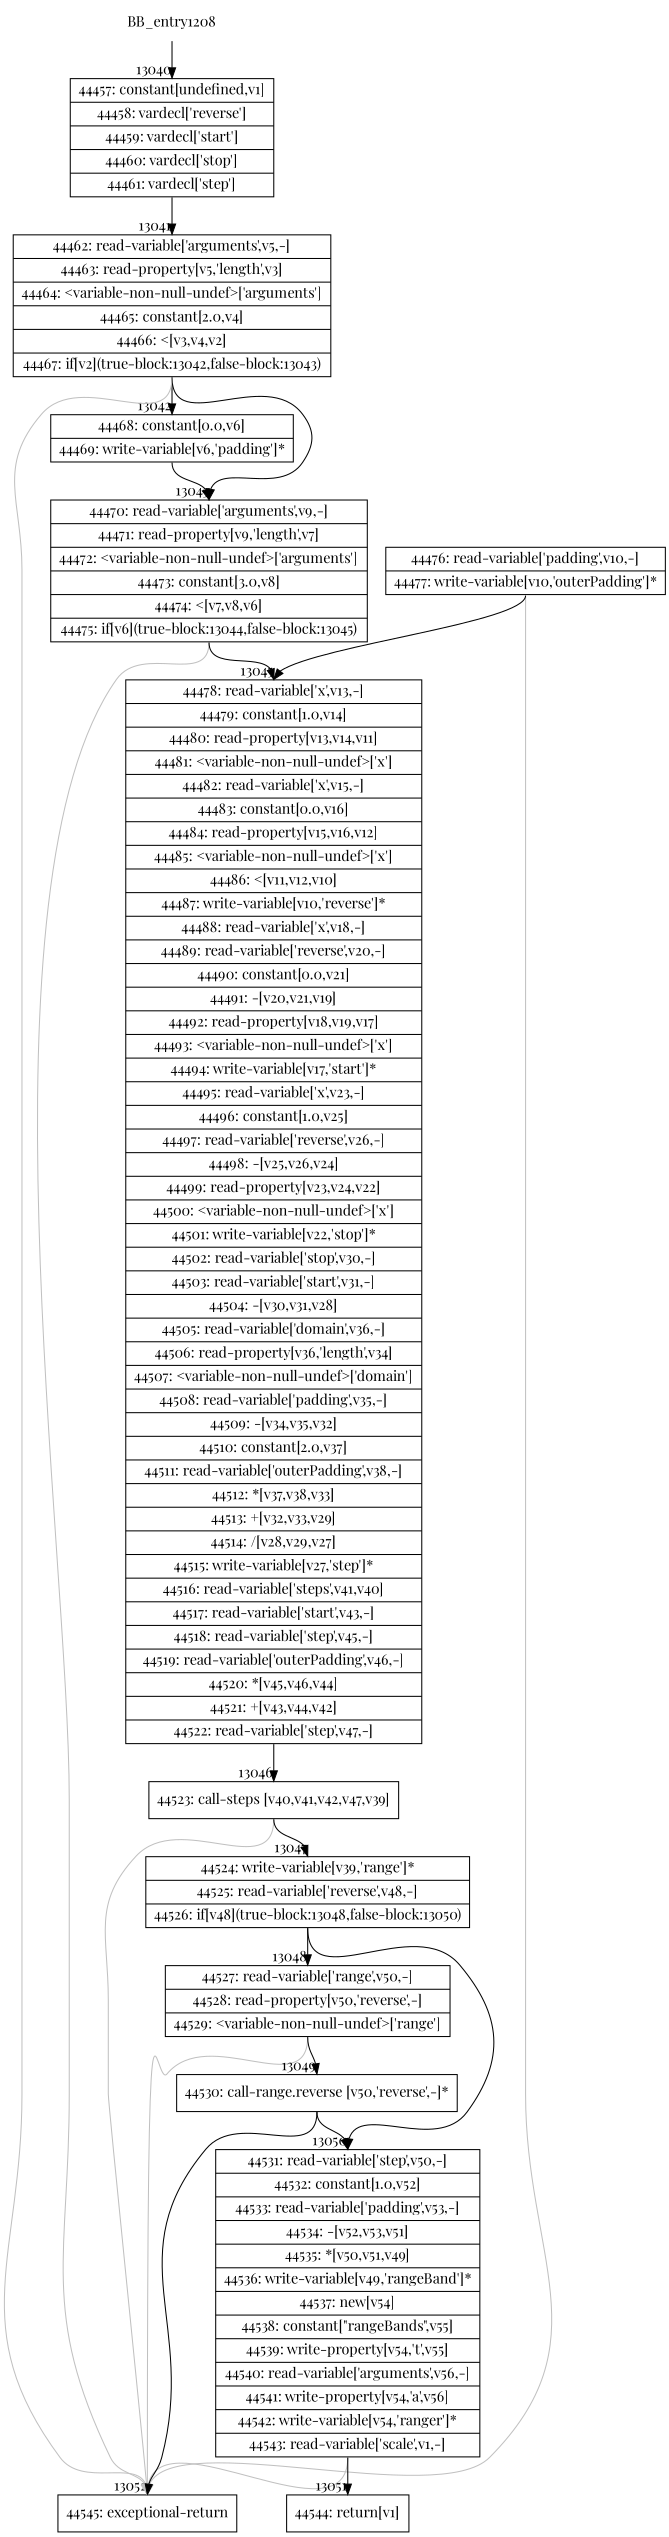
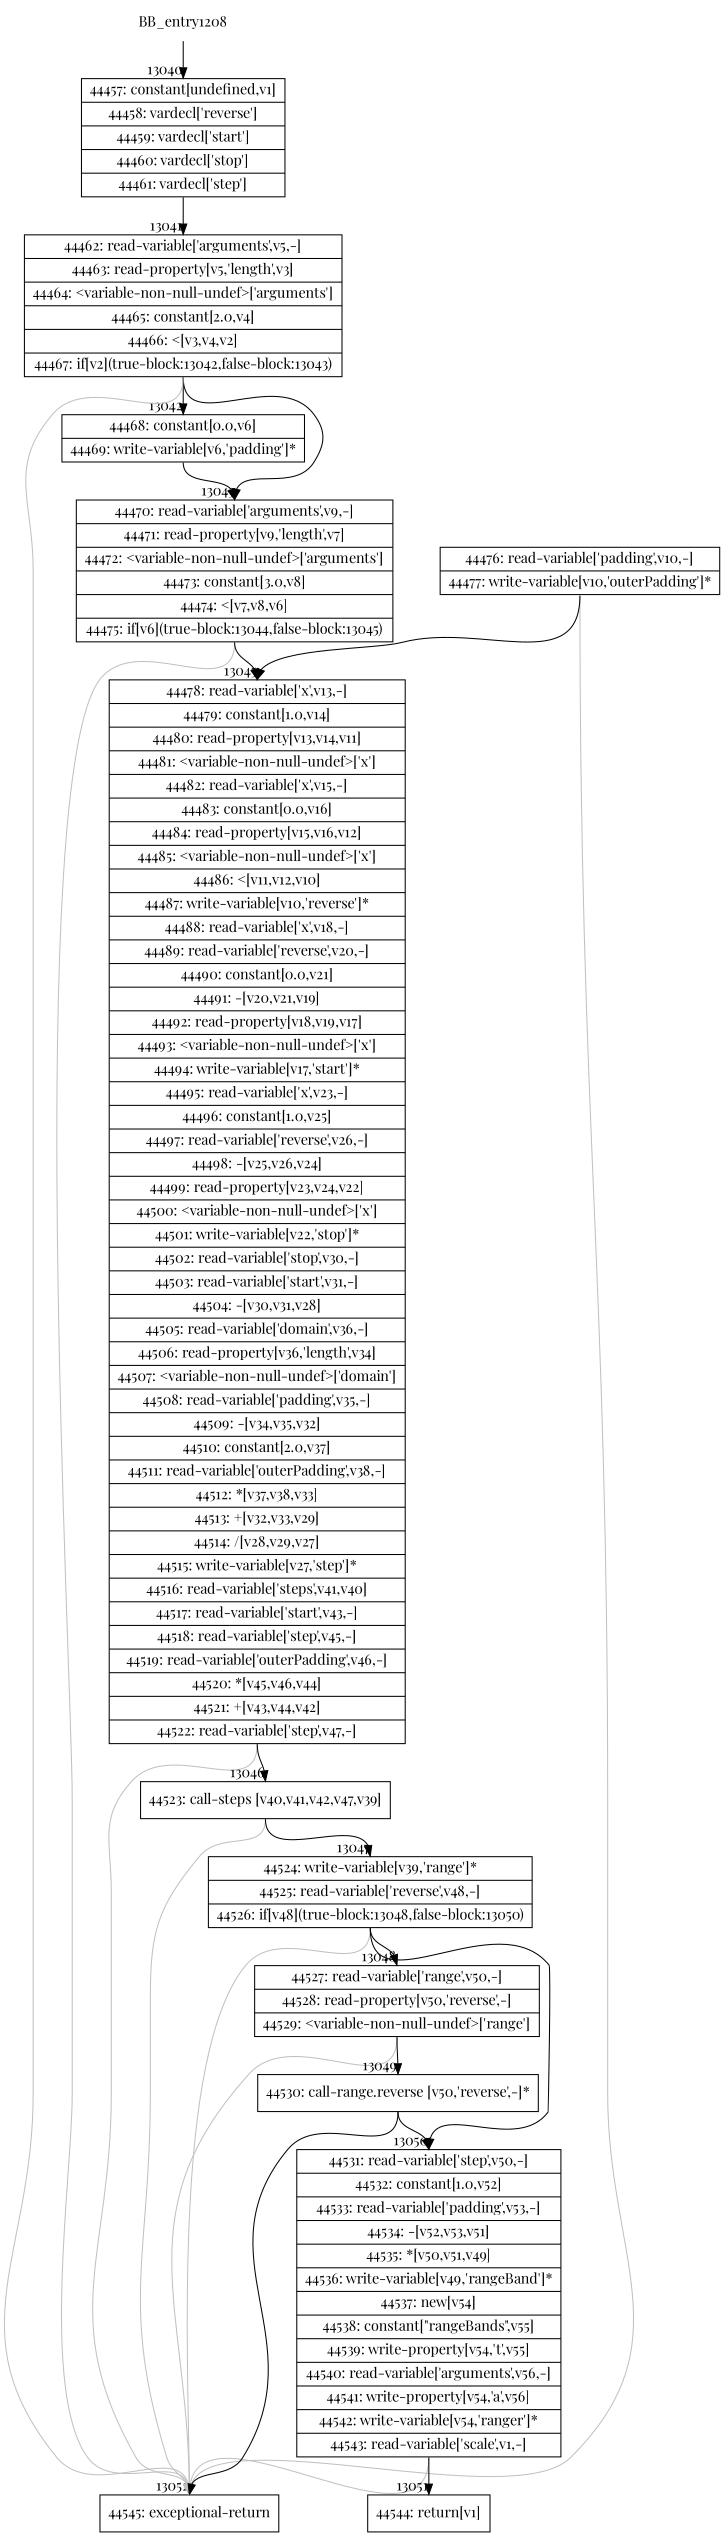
none -> (111, 2078)
none -> (196, 2131)
